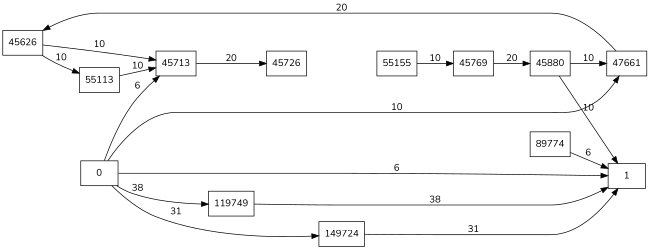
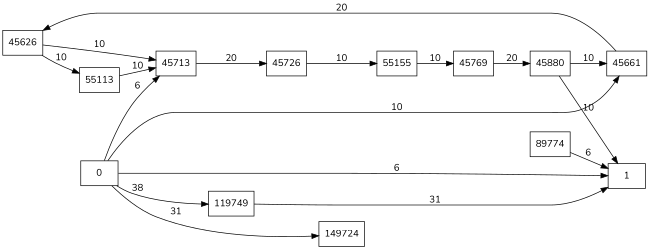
none -> (338, 64)
(627, 64) -> (627, 64)
(435, 200) -> (435, 200)
(496, 235) -> none
